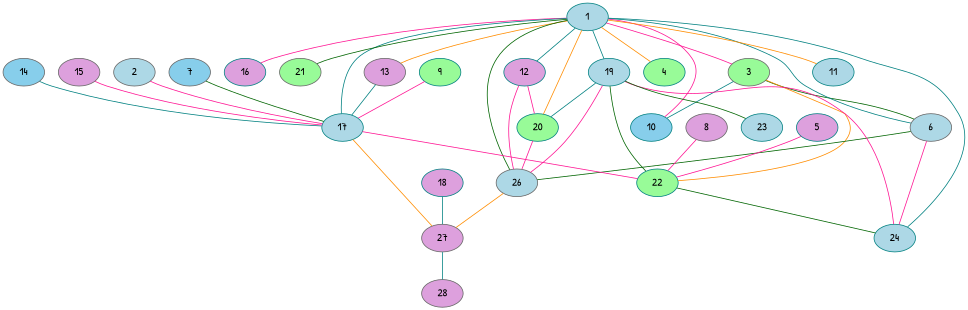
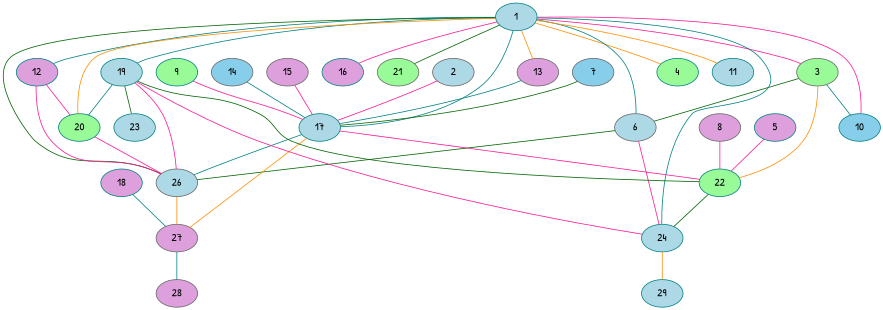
none -> (248, 154)
none -> (662, 293)
